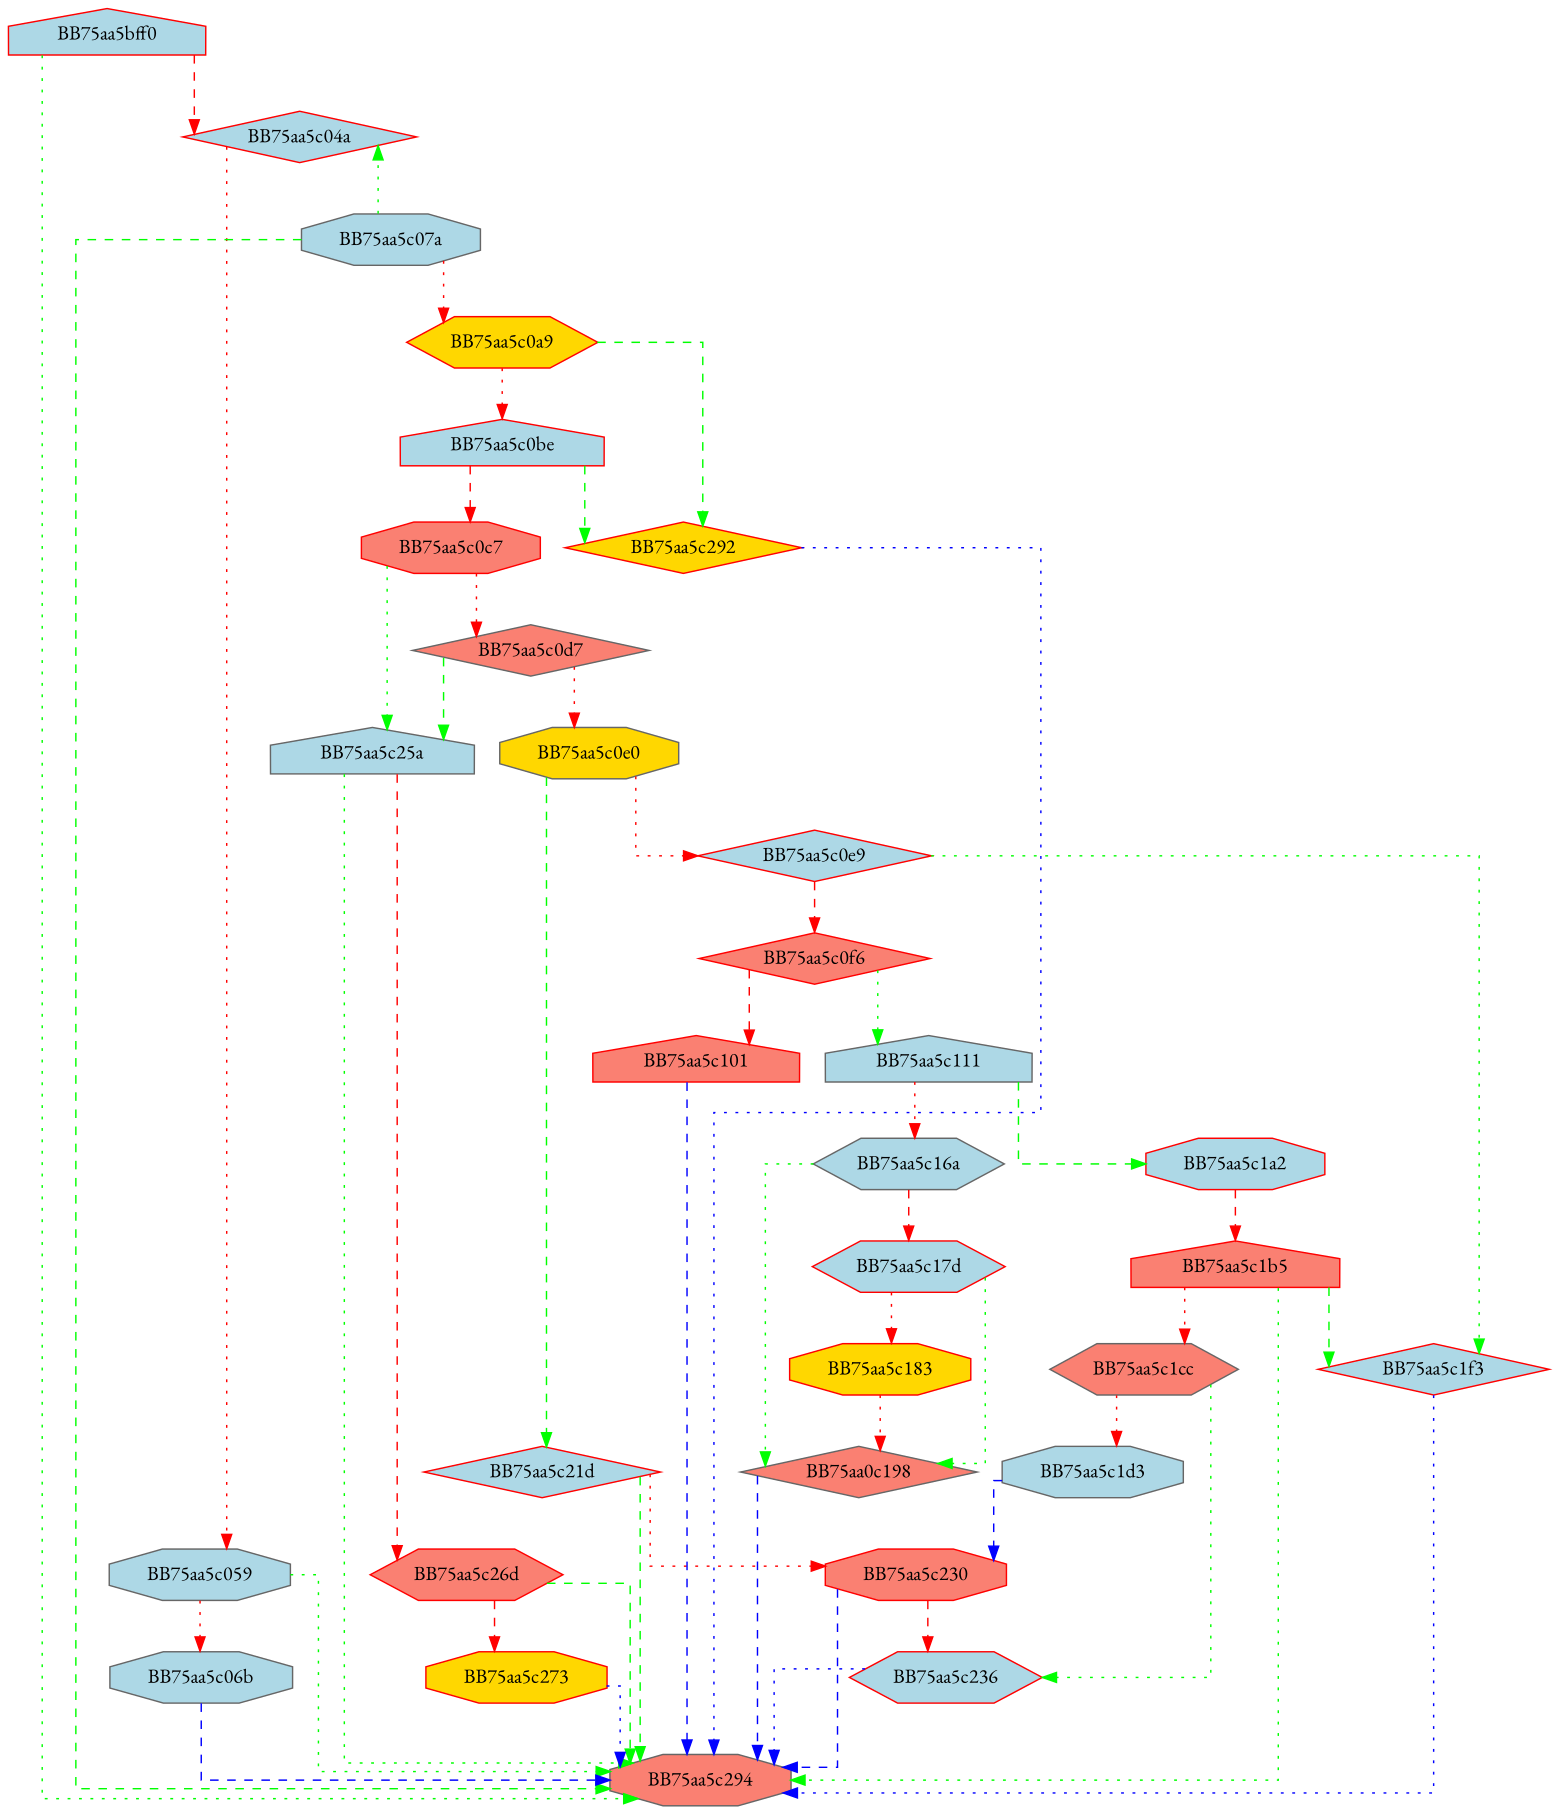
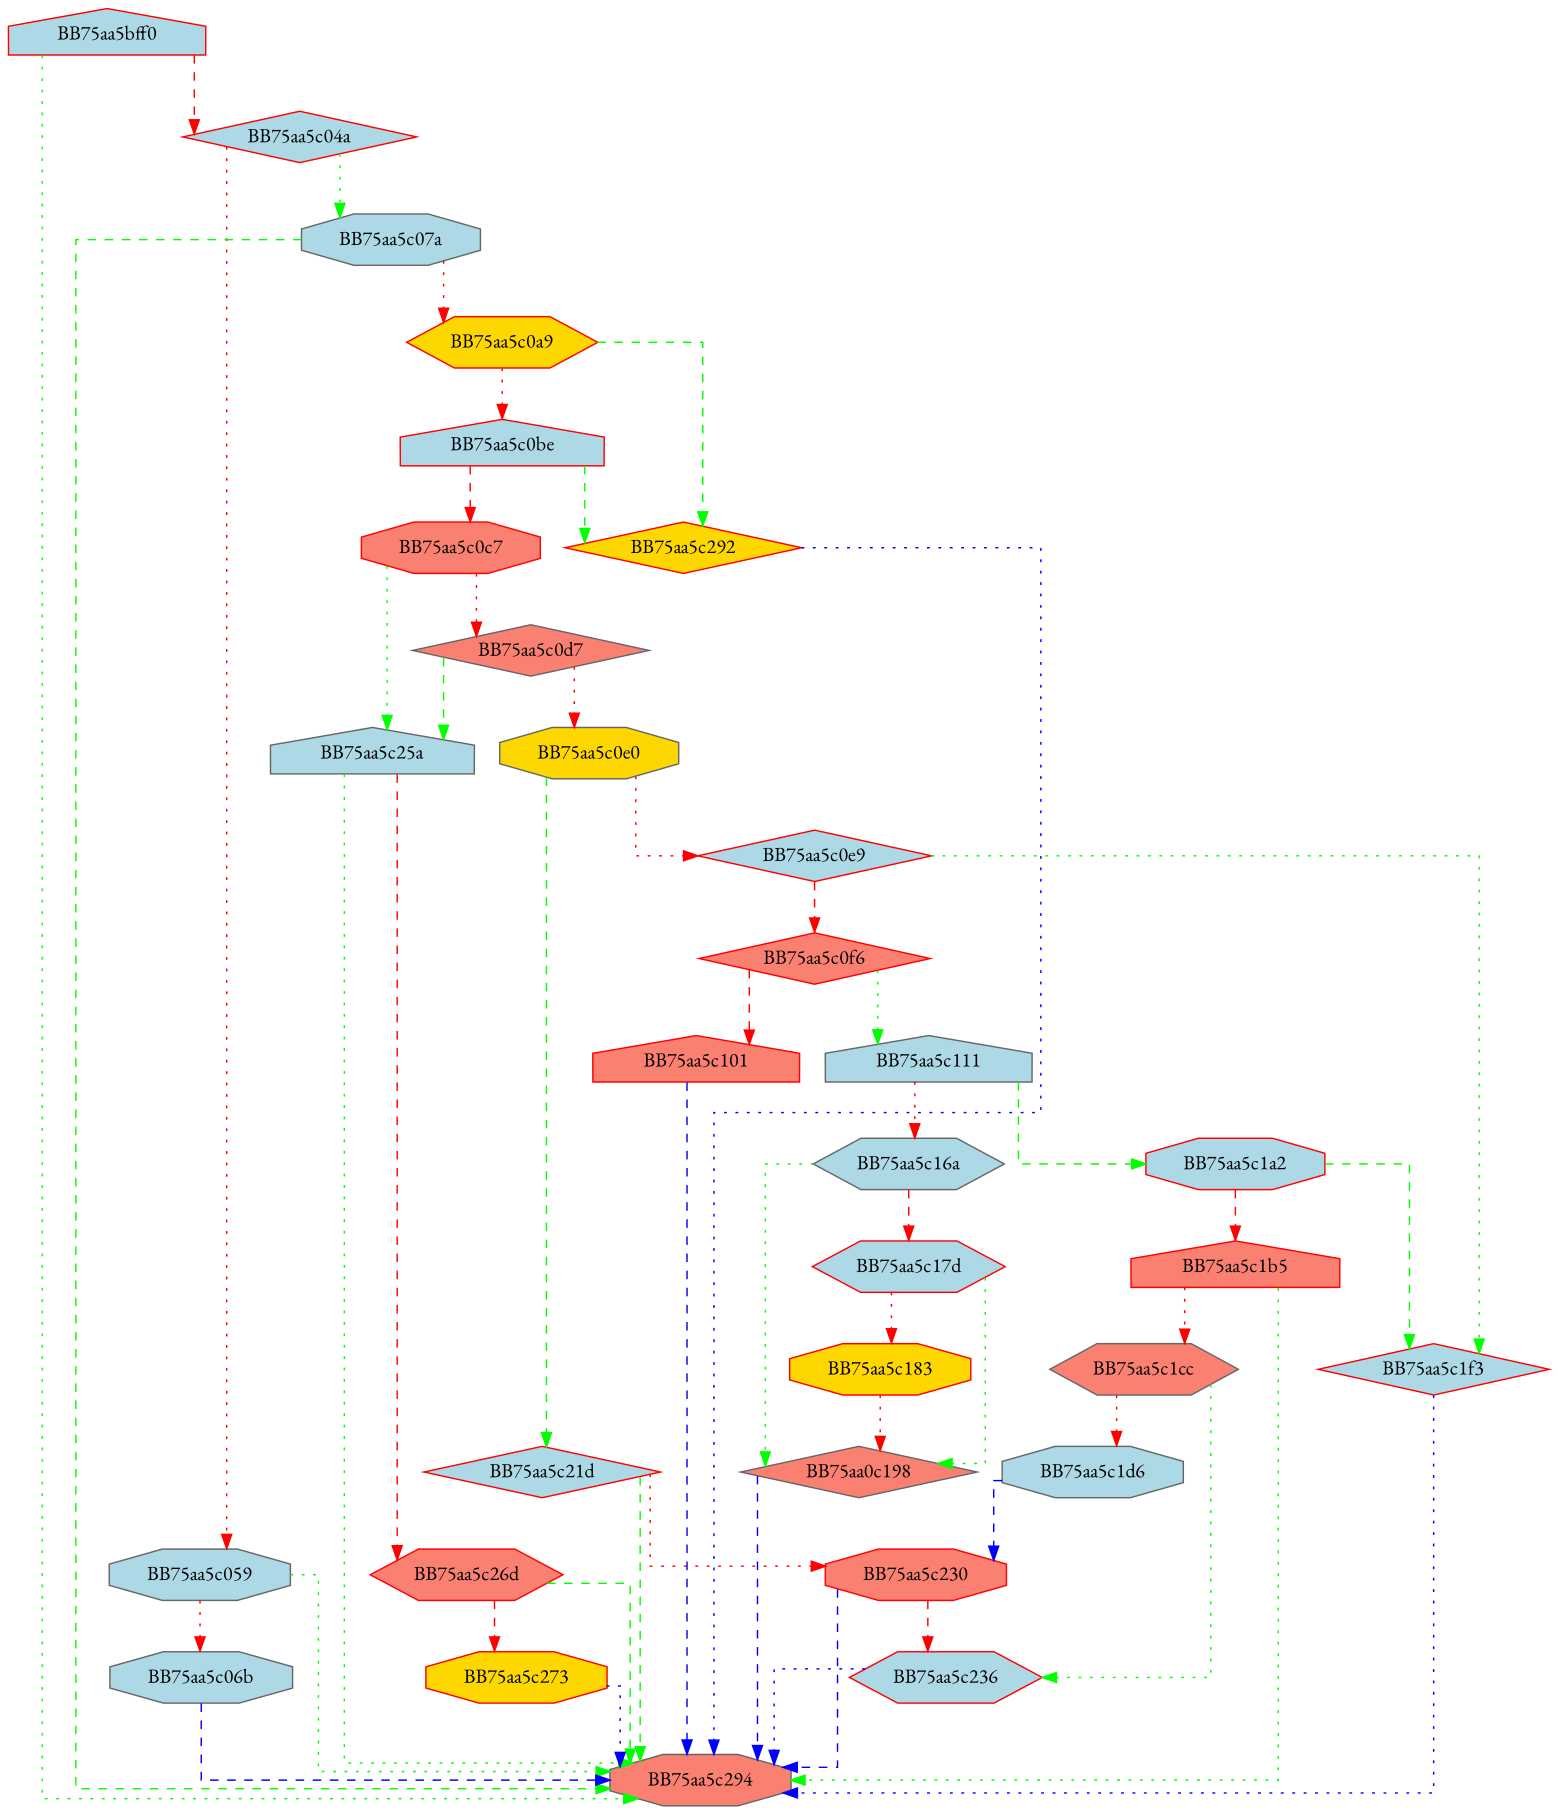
(378, 187) -> (340, 179)
(1329, 1320) -> (1409, 1207)
(1093, 1472) -> (1093, 1472)
